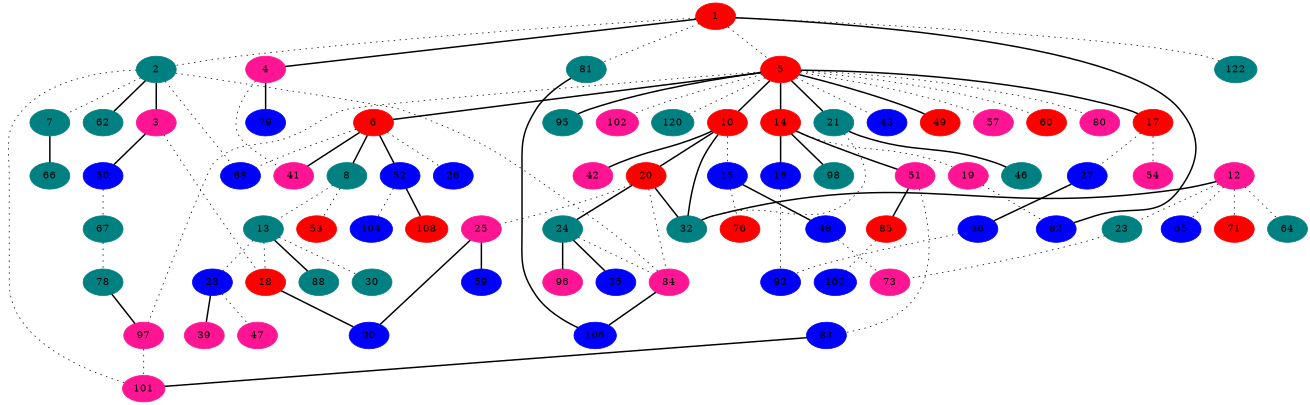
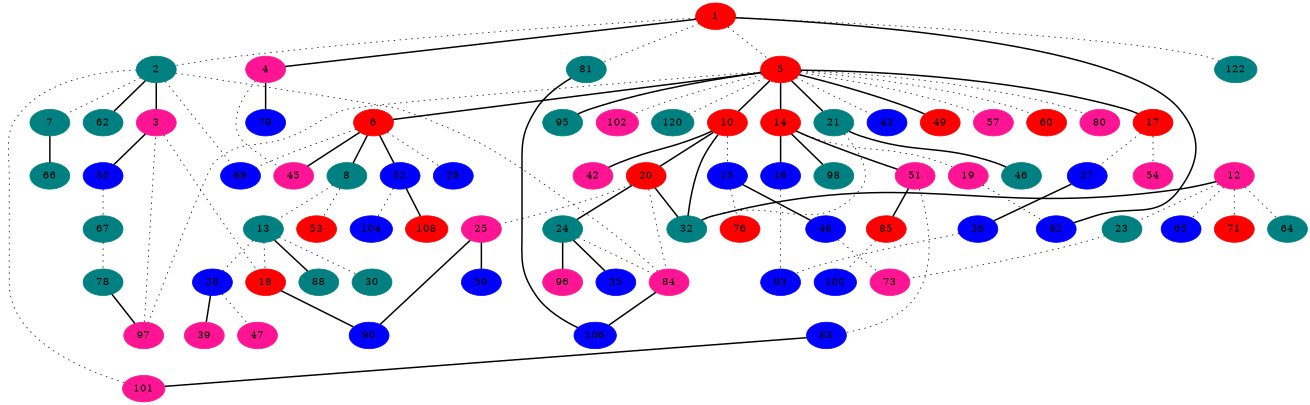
(294, 176) -> (294, 176)
(144, 362) -> (150, 229)
